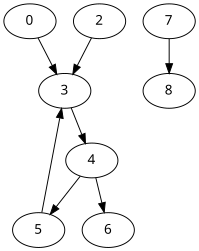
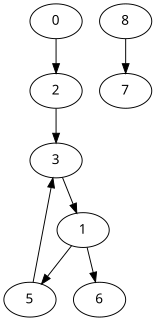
(169, 51) -> (126, 51)
(45, 52) -> (56, 51)
(92, 160) -> (83, 230)
